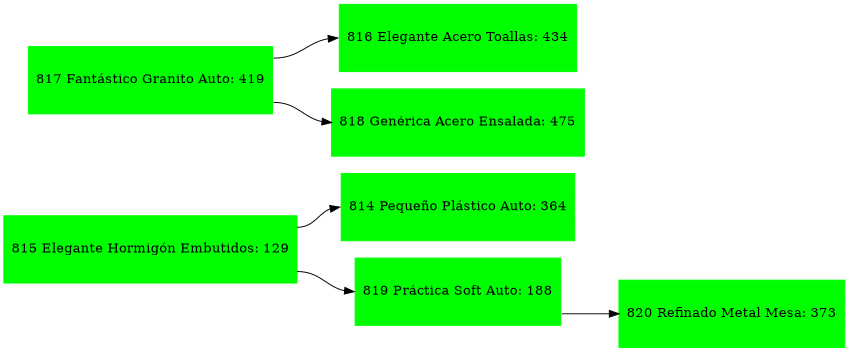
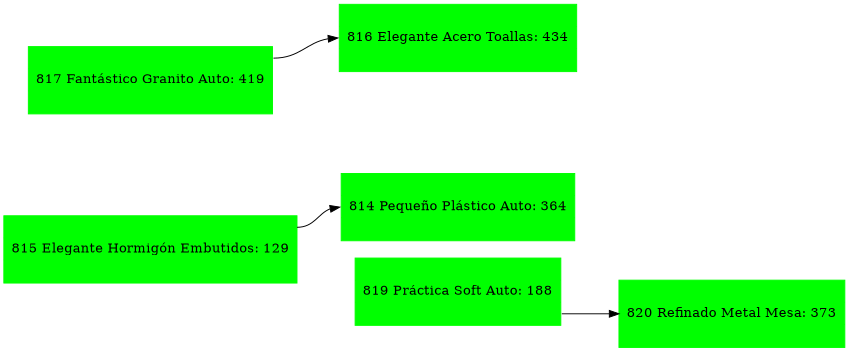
(458, 123) -> none
(322, 279) -> none
